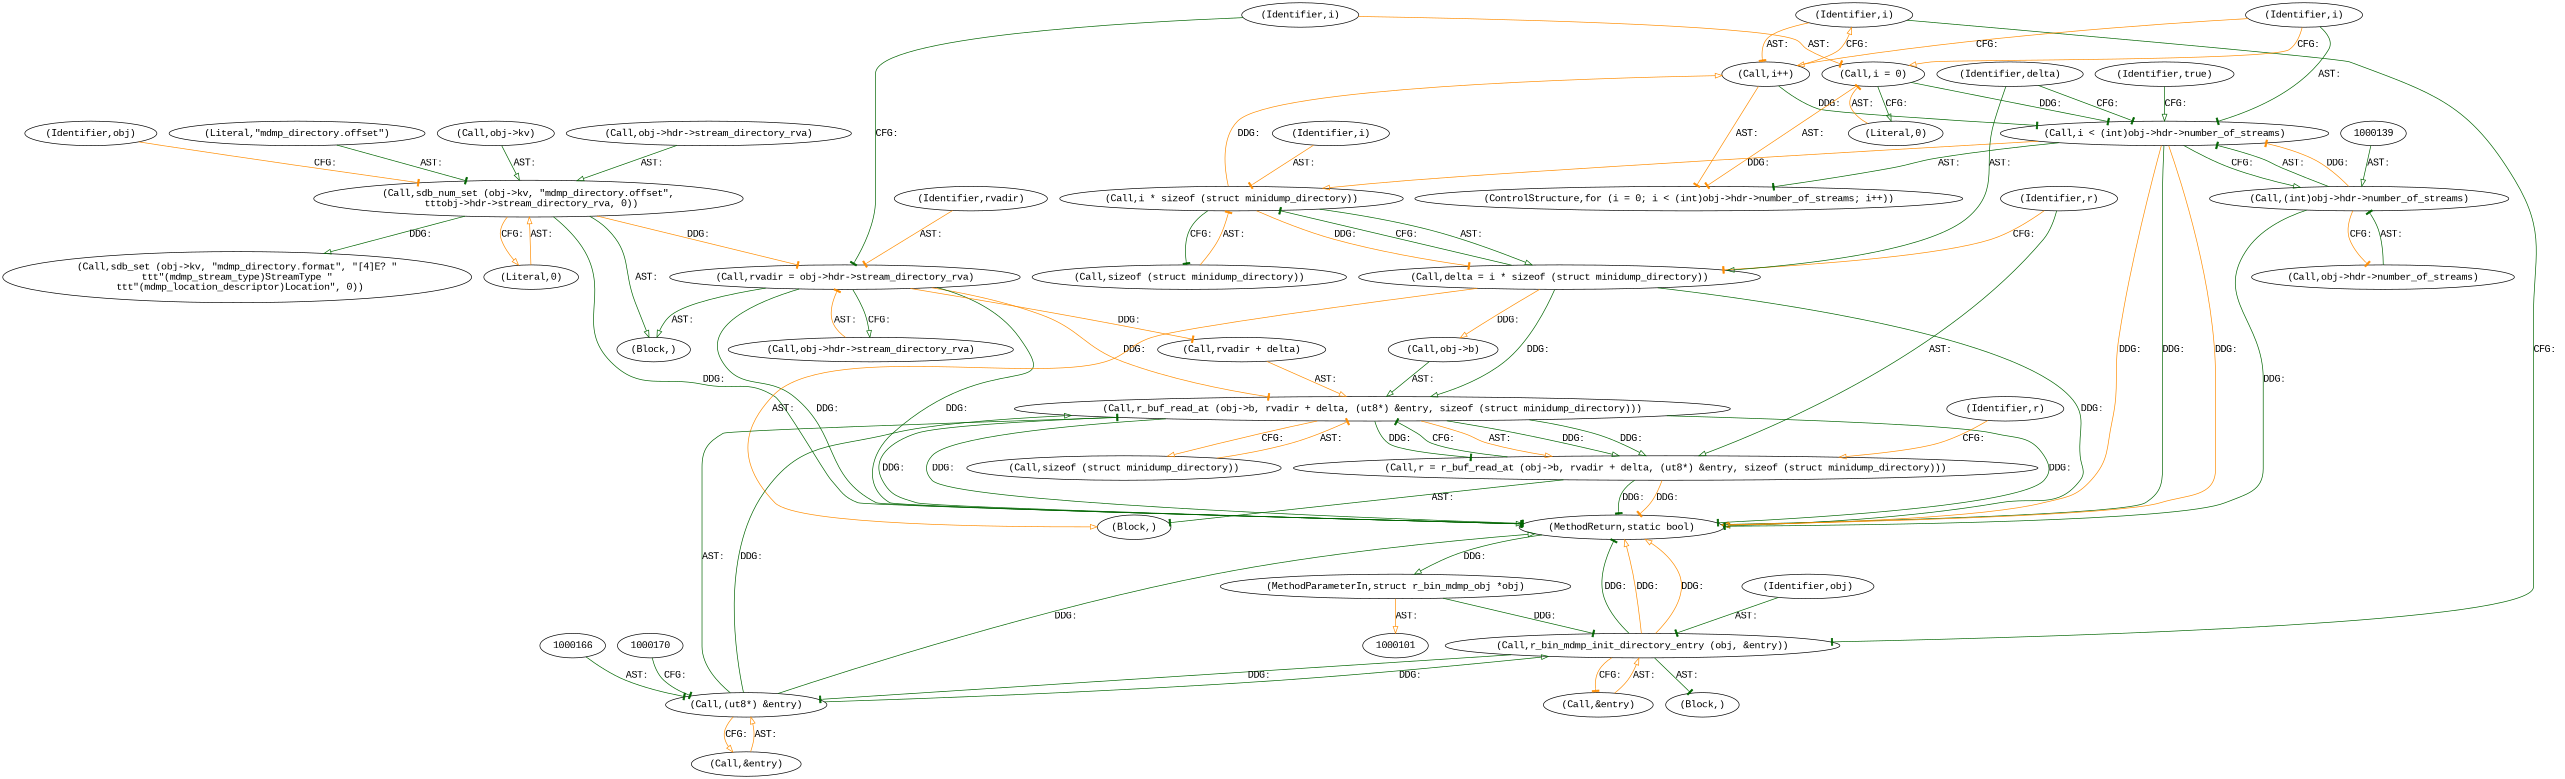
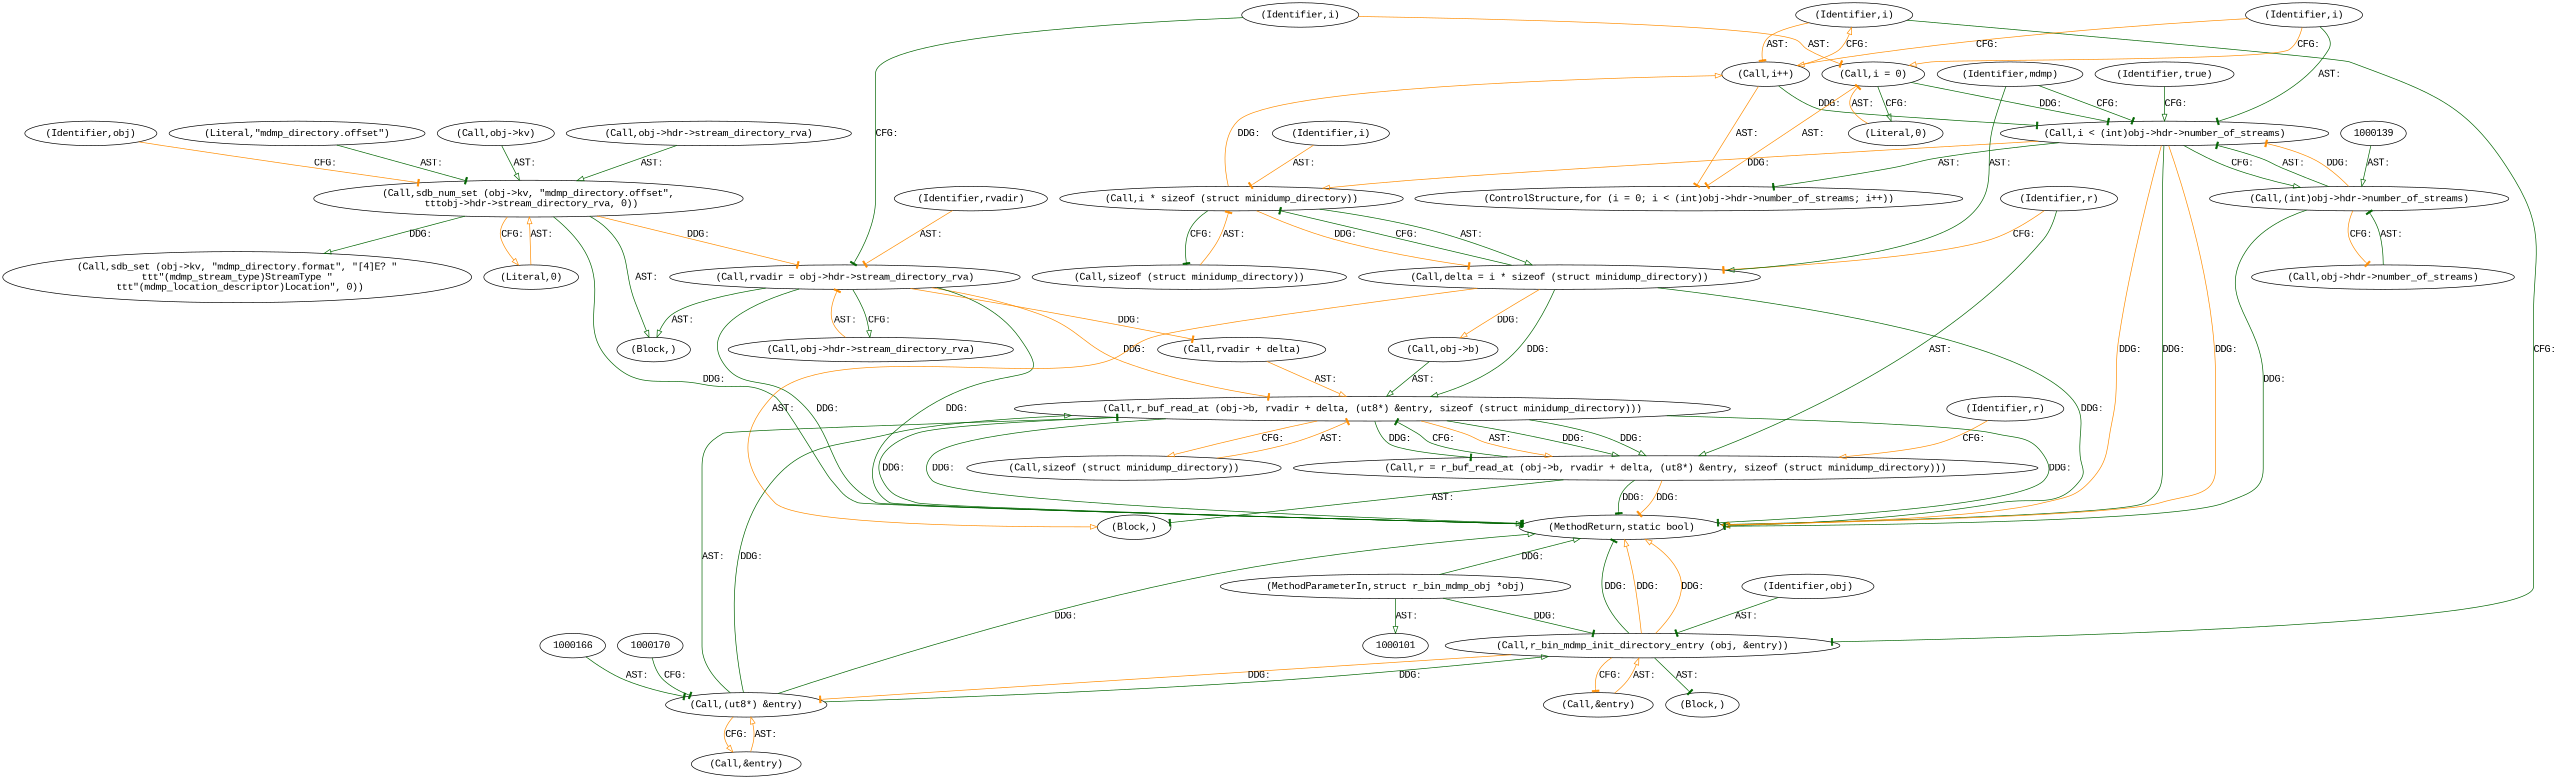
(2010, 74) -> (2010, 74)
(1479, 547) -> (1506, 557)
(1395, 613) -> (1395, 613)
(1167, 677) -> (1167, 677)
